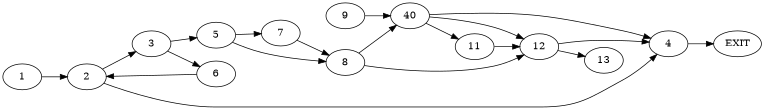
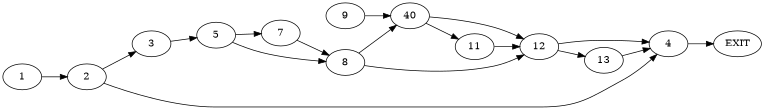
(538, 16) -> (633, 53)
(216, 74) -> none
